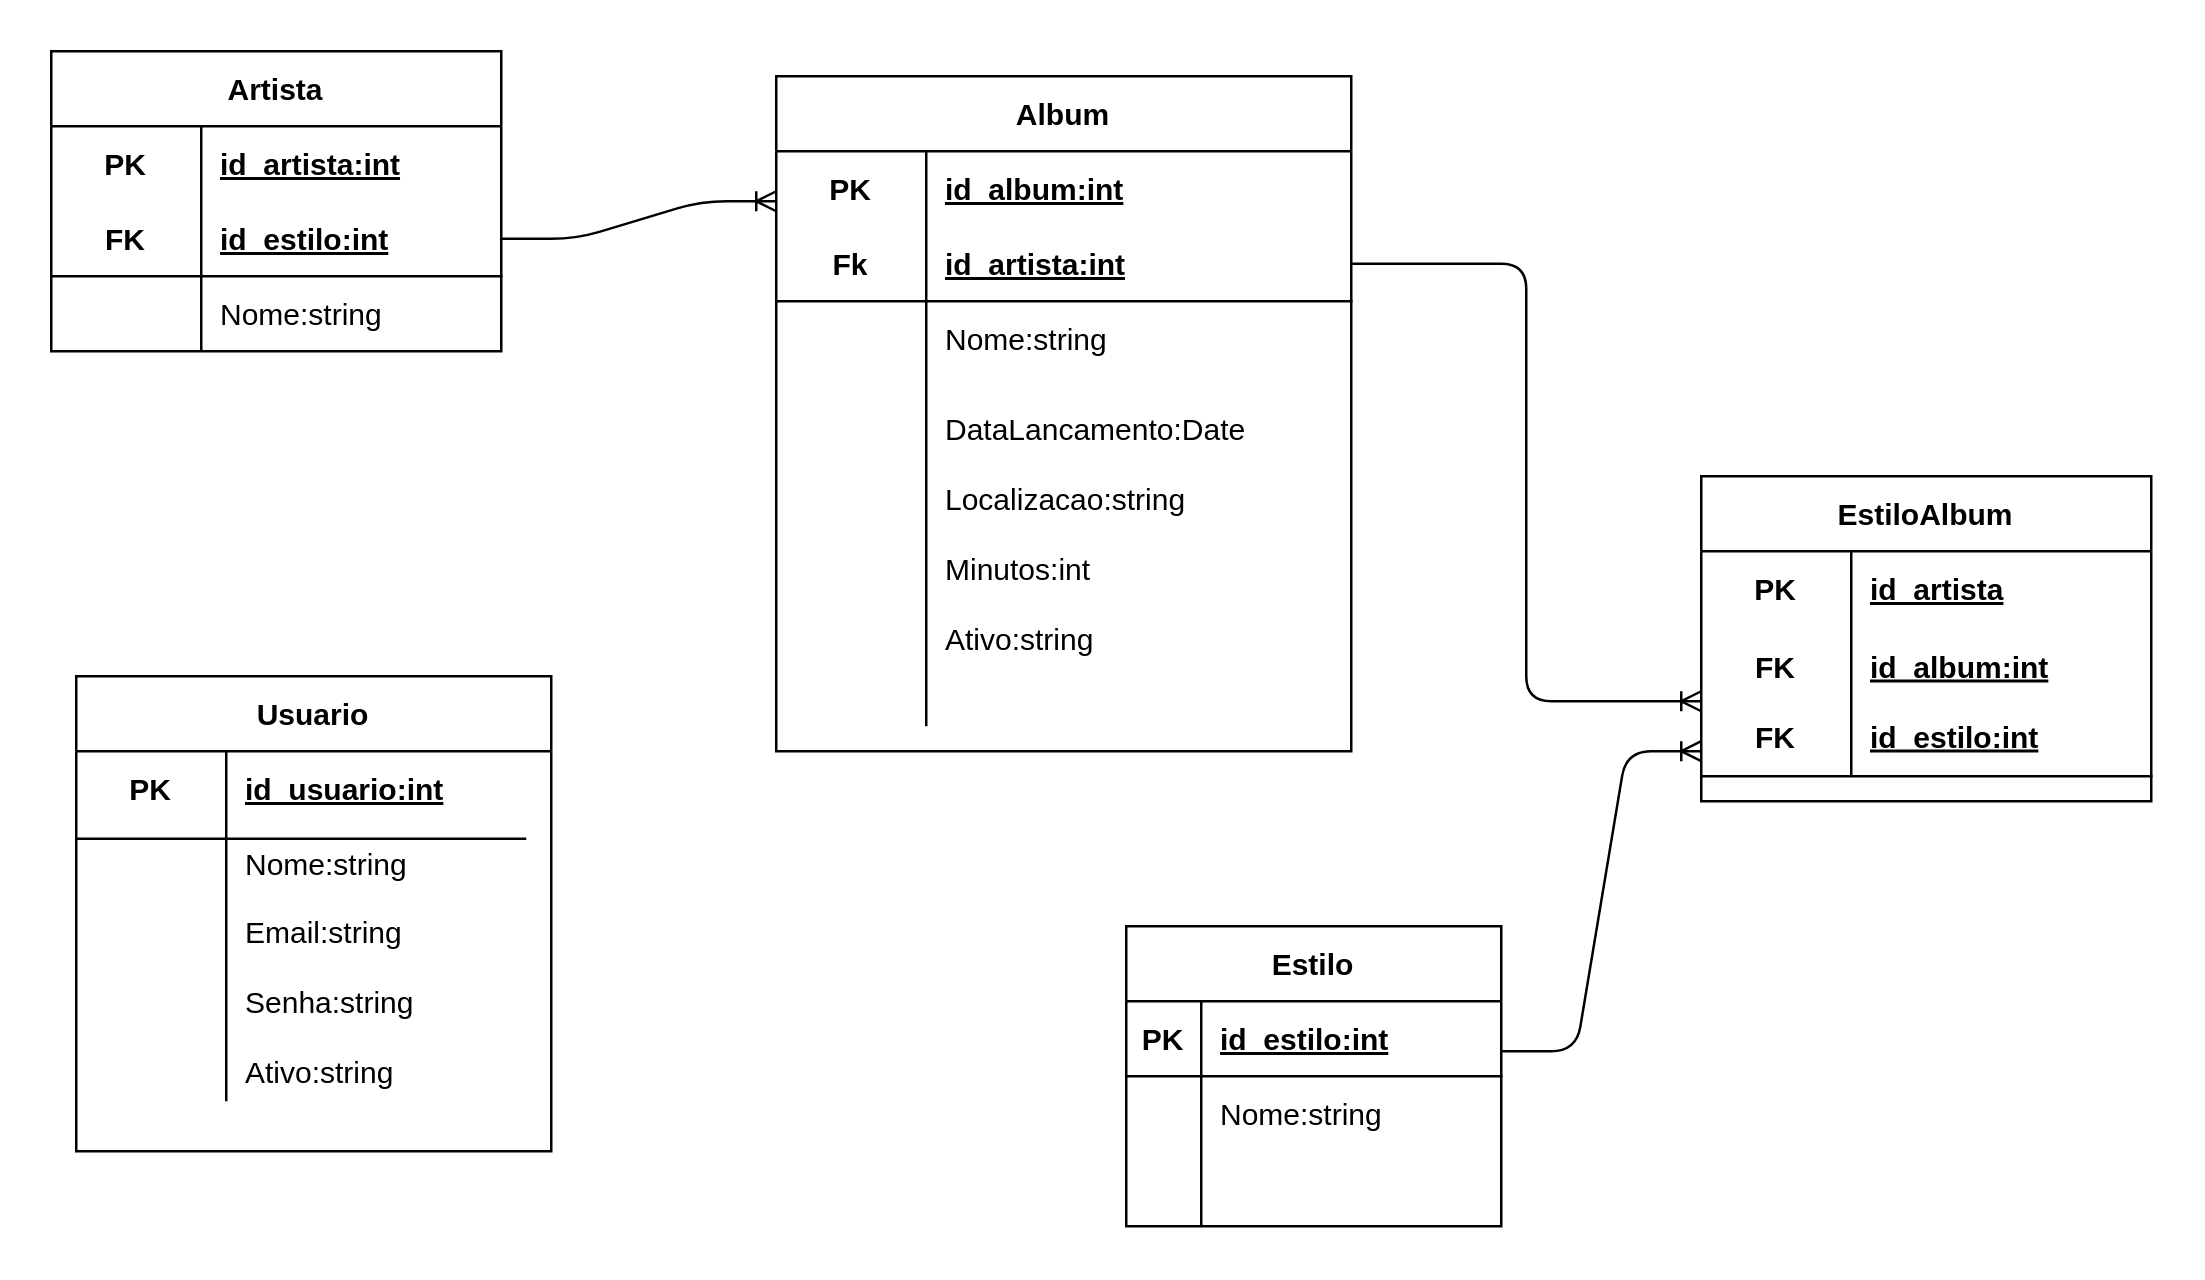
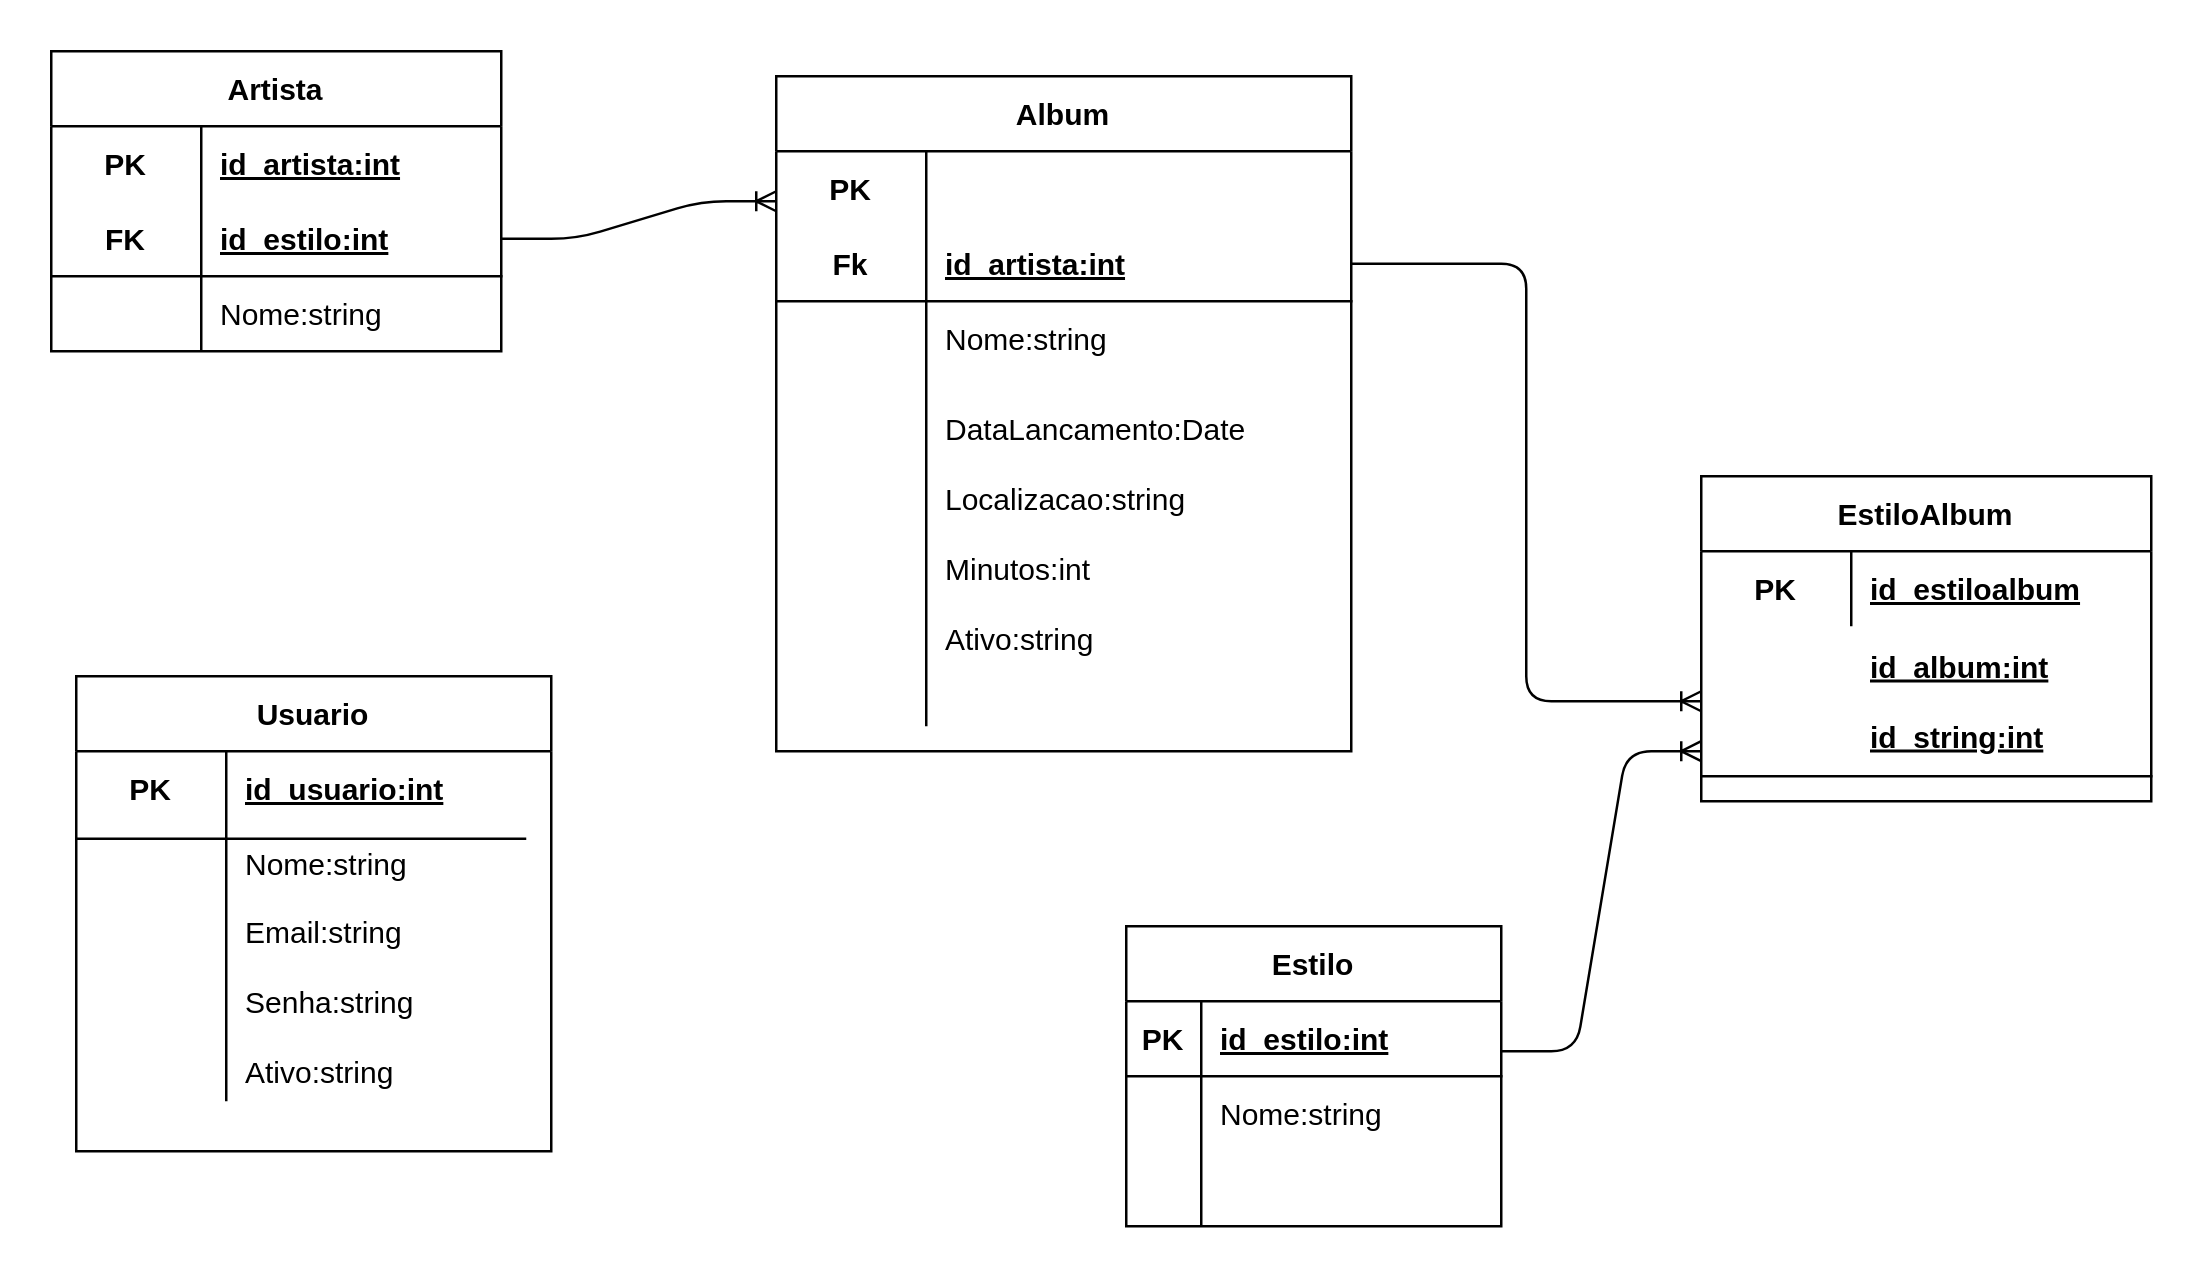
(1139, 189) -> none
(1946, 590) -> (1972, 590)
(1955, 668) -> (1955, 668)
(1776, 701) -> none
